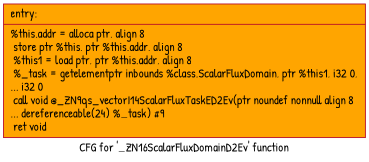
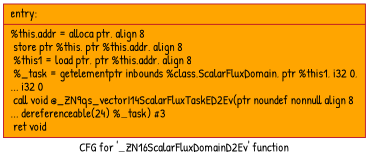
(88, 114) -> (88, 114)
